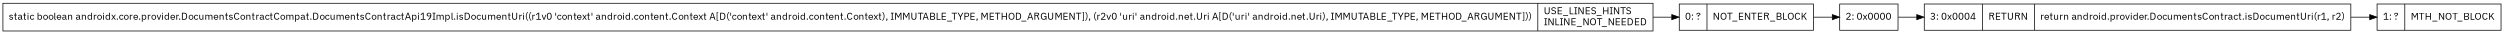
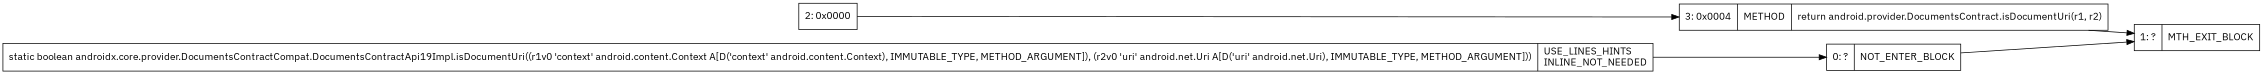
(1823, 17) -> (2044, 48)
(2008, 17) -> (1765, 17)
(2453, 17) -> (2211, 37)
